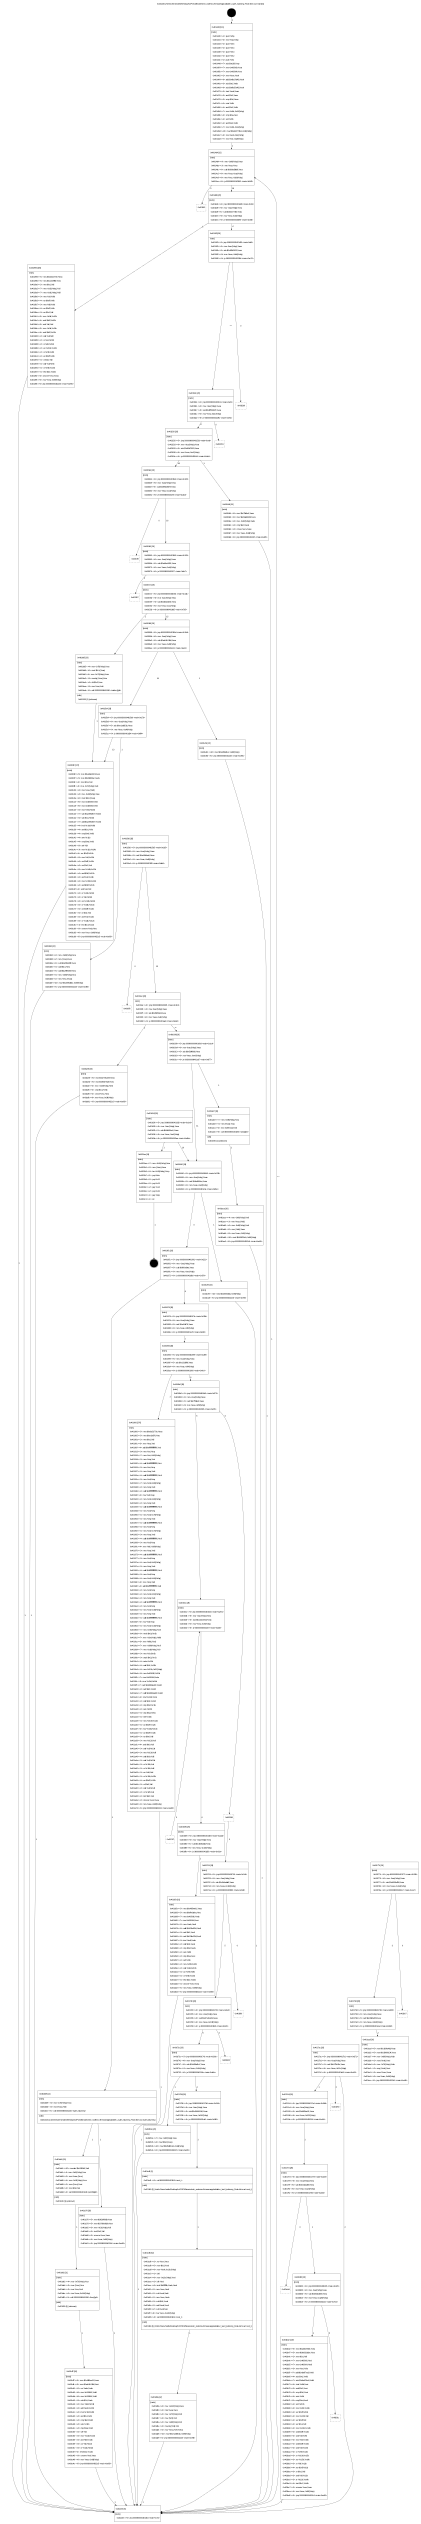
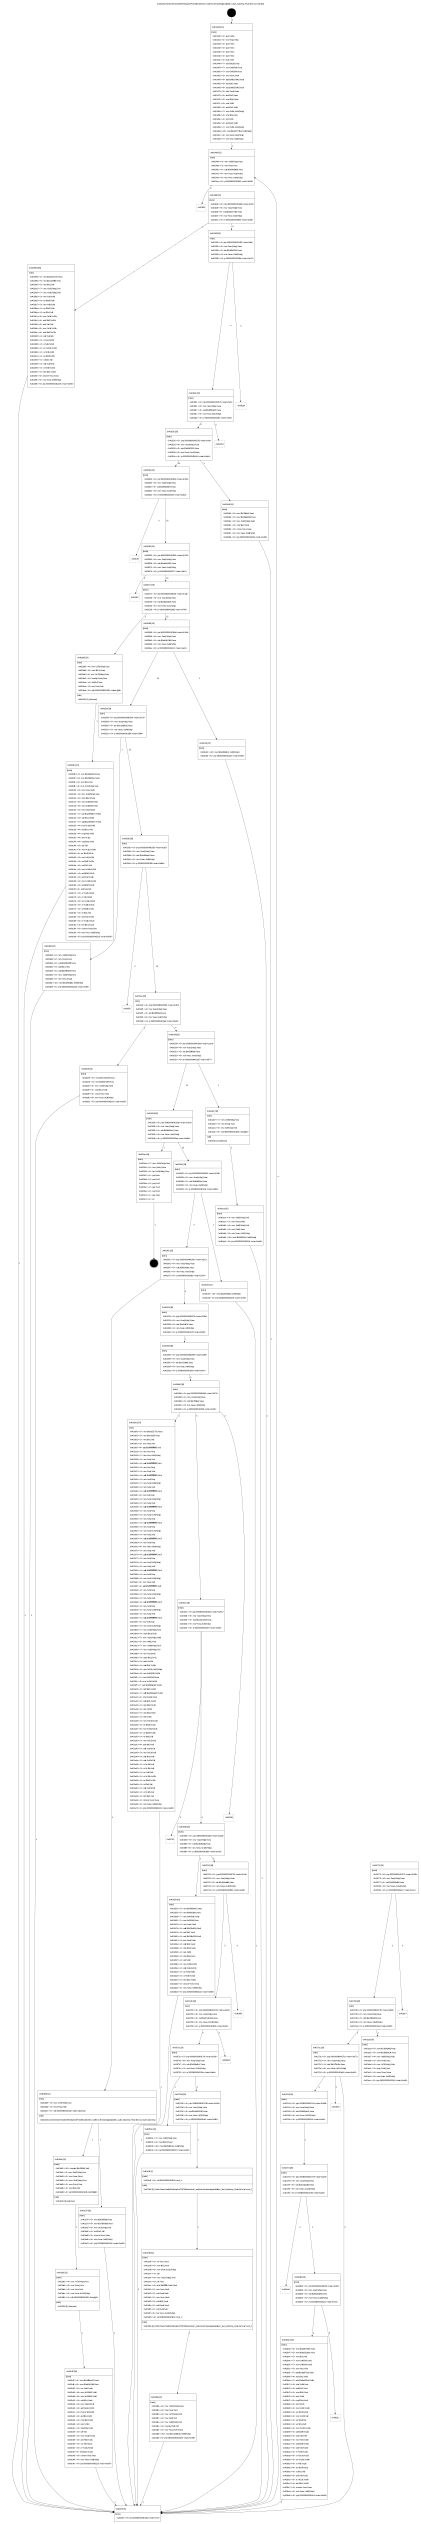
(232, 188) -> none
none -> (166, 578)
(109, 749) -> (133, 786)
(194, 1112) -> (180, 1086)
(164, 1396) -> (177, 1417)
(188, 1735) -> (197, 1735)
(227, 1841) -> (212, 1858)
none -> (354, 2037)
